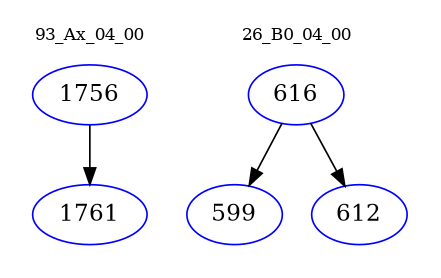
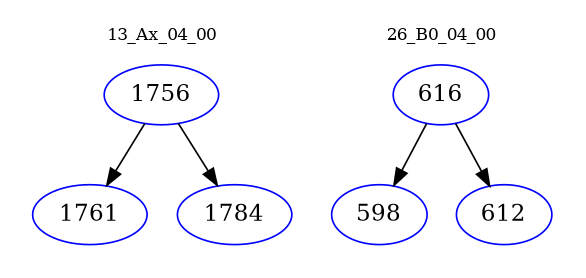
(90, 36) -> (162, 36)
none -> (235, 215)
(235, 215) -> (379, 215)
